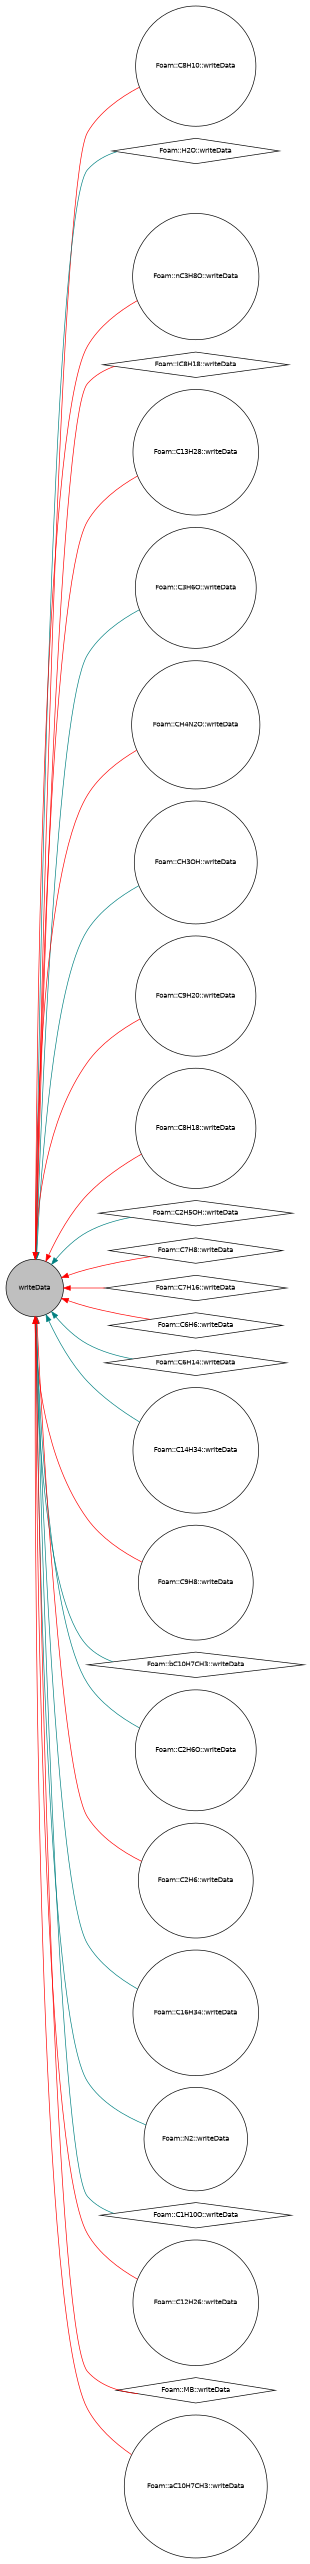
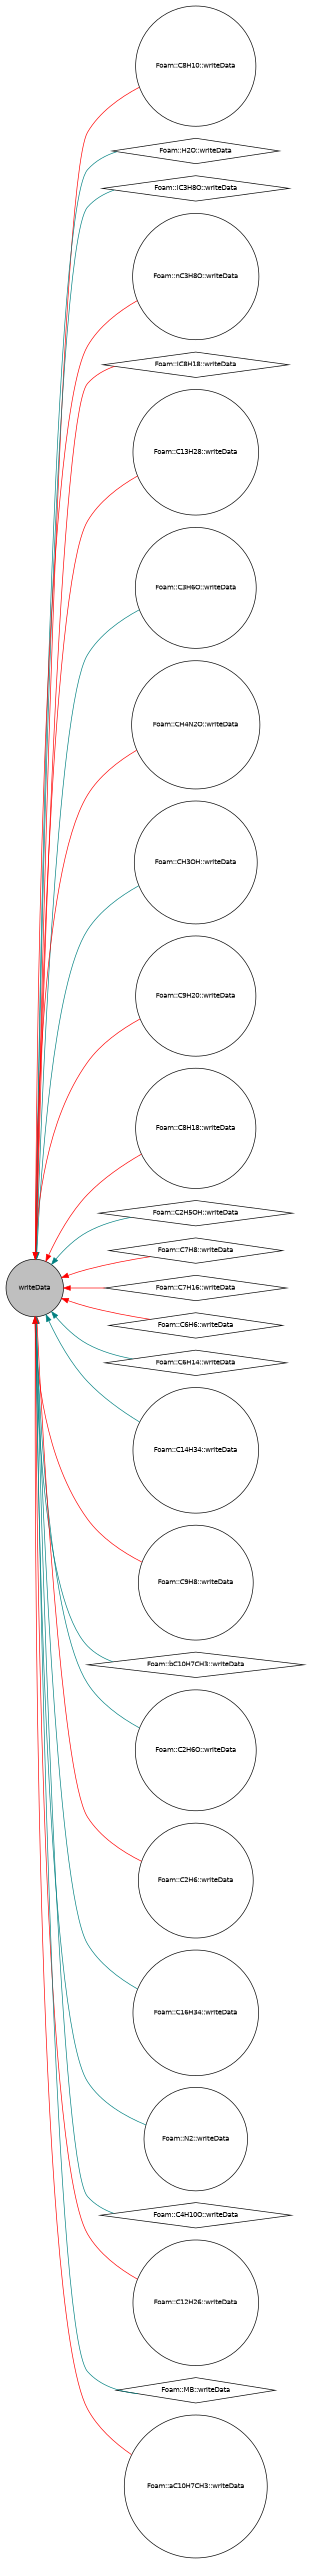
none -> (196, 188)
(60, 2125) -> (60, 2125)
(196, 2215) -> (196, 2215)
